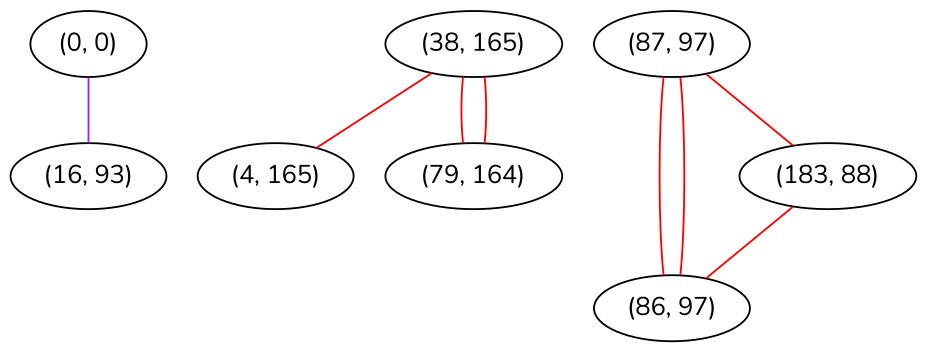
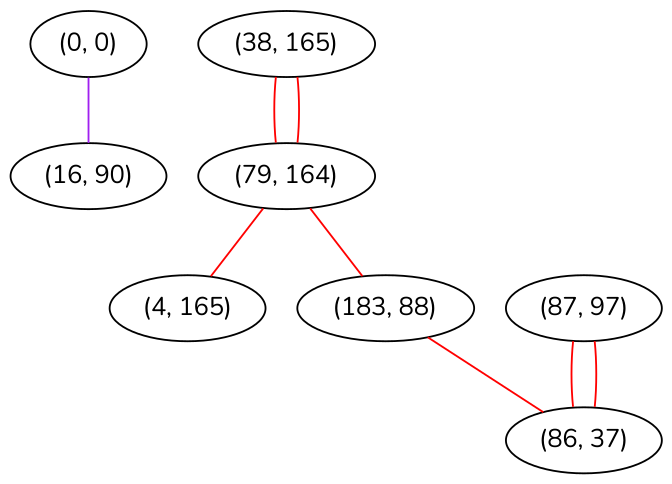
(750, 110) -> (336, 242)
(374, 111) -> (237, 242)
(89, 176) -> (89, 176)
(672, 308) -> (584, 440)
